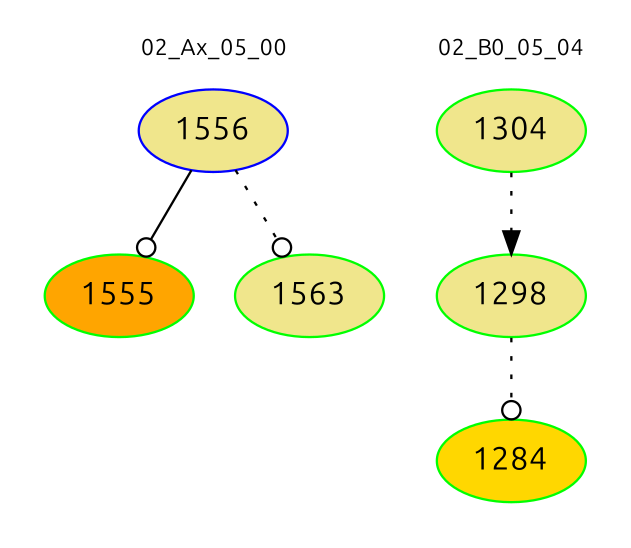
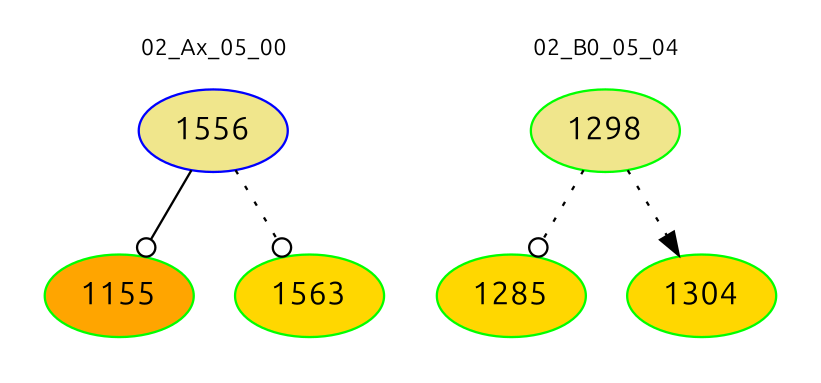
(511, 131) -> (702, 296)
(511, 202) -> (647, 203)
(119, 296) -> (119, 296)
(310, 296) -> (310, 296)
(511, 461) -> (511, 296)
